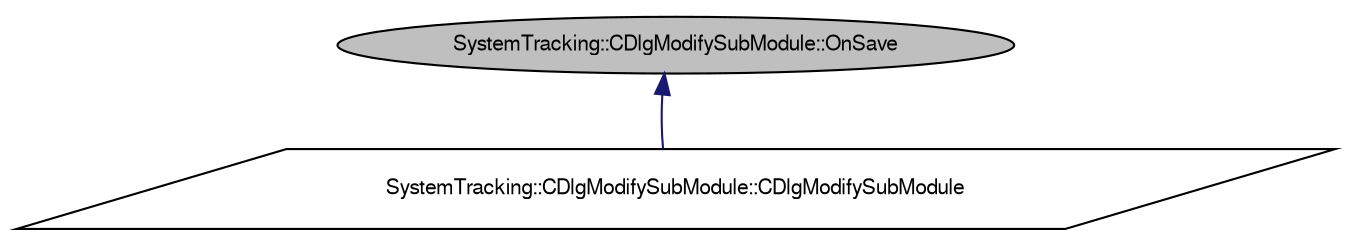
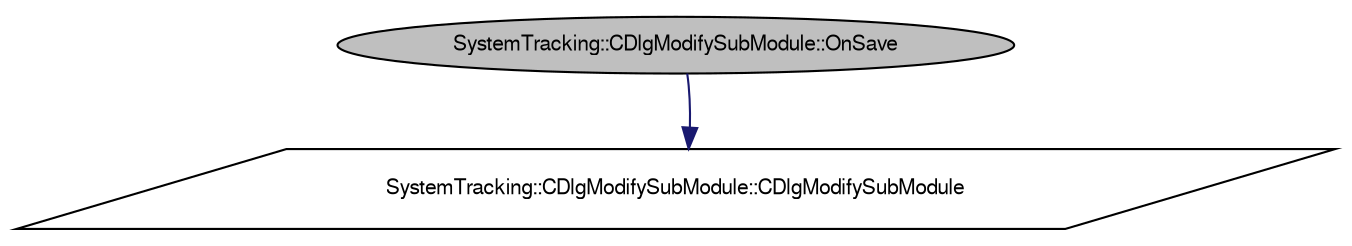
(662, 122) -> (690, 100)
